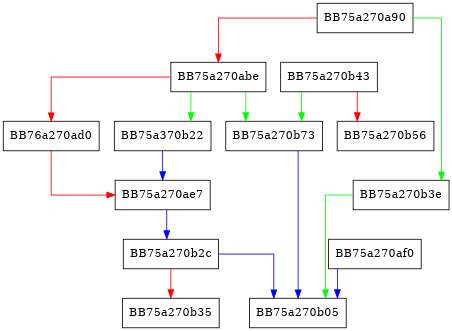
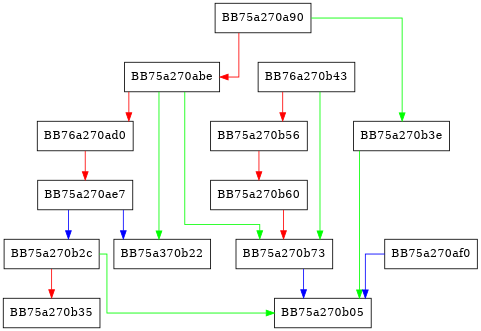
(329, 77) -> (306, 77)
(163, 161) -> (123, 220)
none -> (259, 195)
(264, 254) -> (153, 313)
